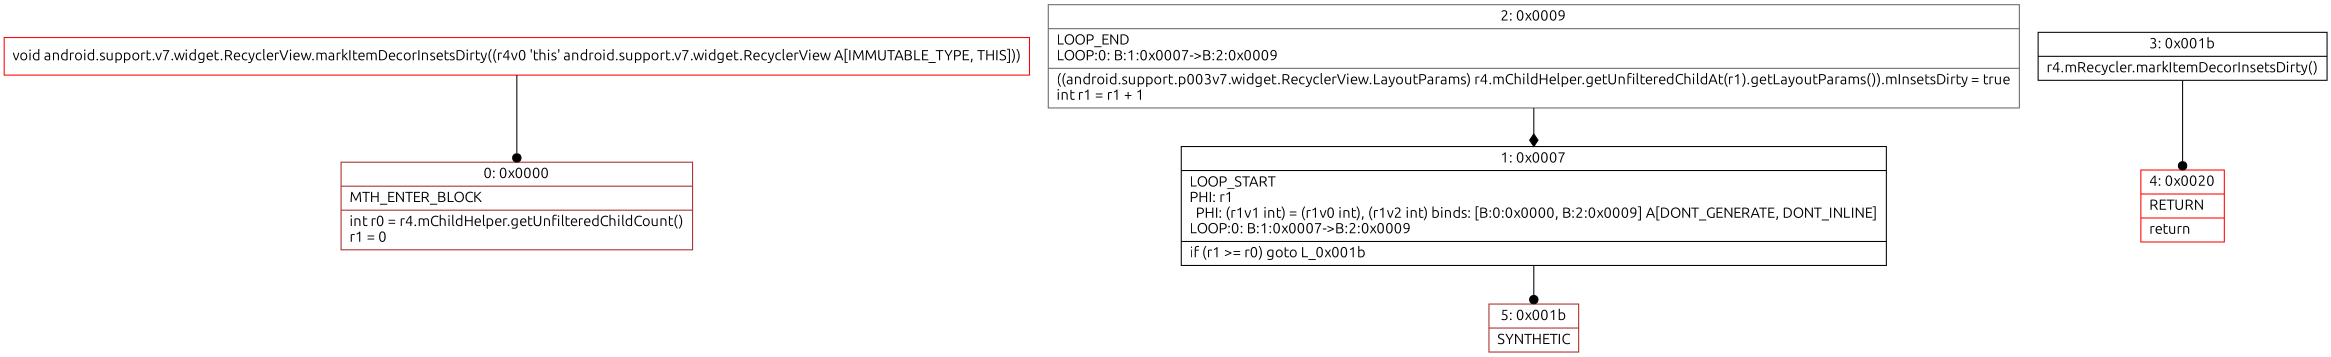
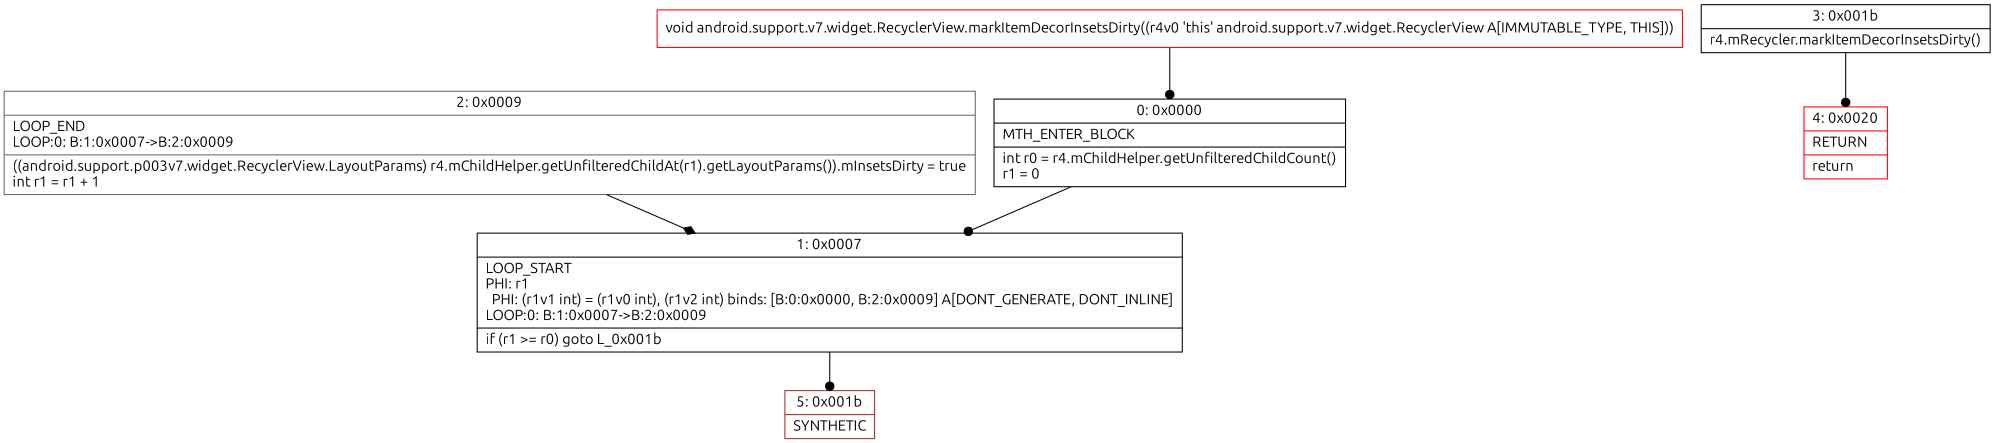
(517, 206) -> (1170, 143)
none -> (1022, 208)
